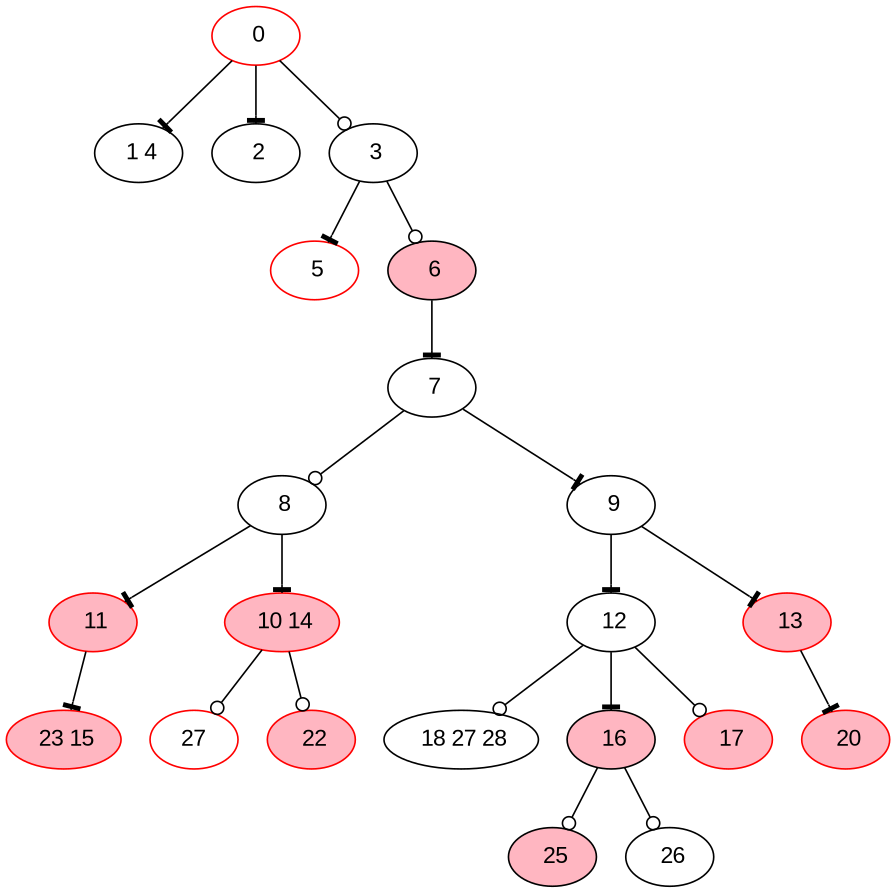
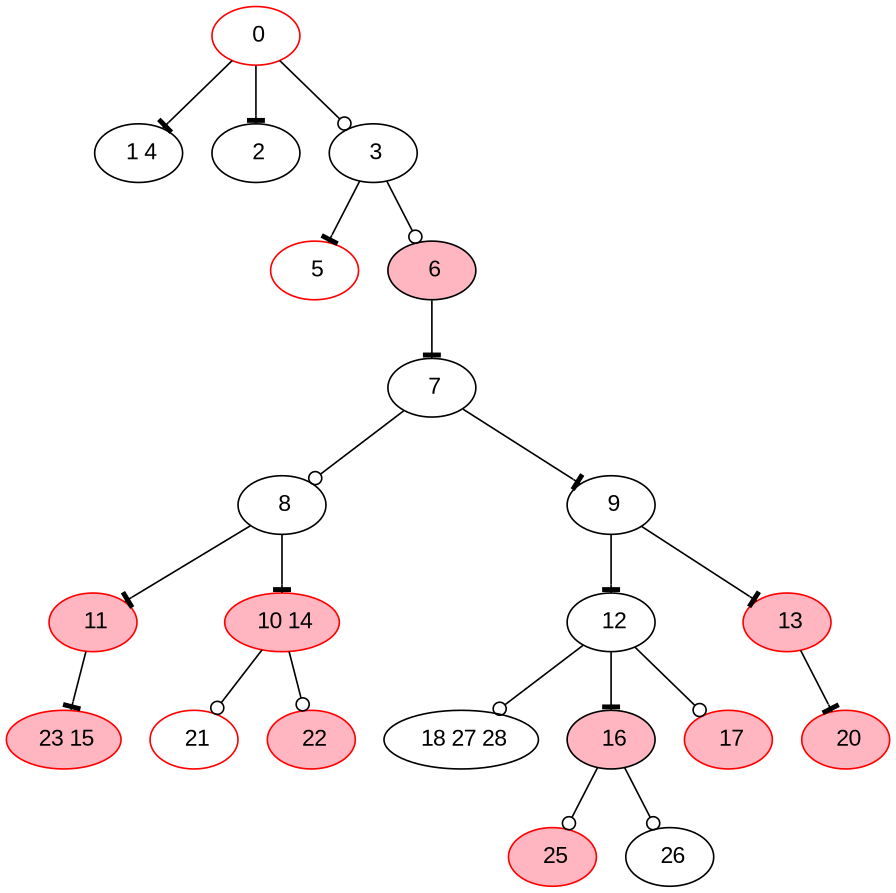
(194, 740) -> (194, 740)
(552, 857) -> (552, 857)
